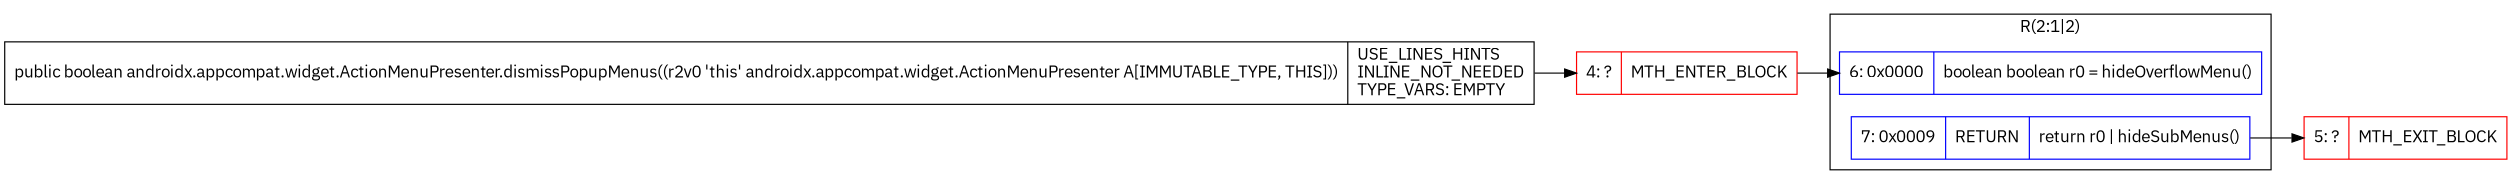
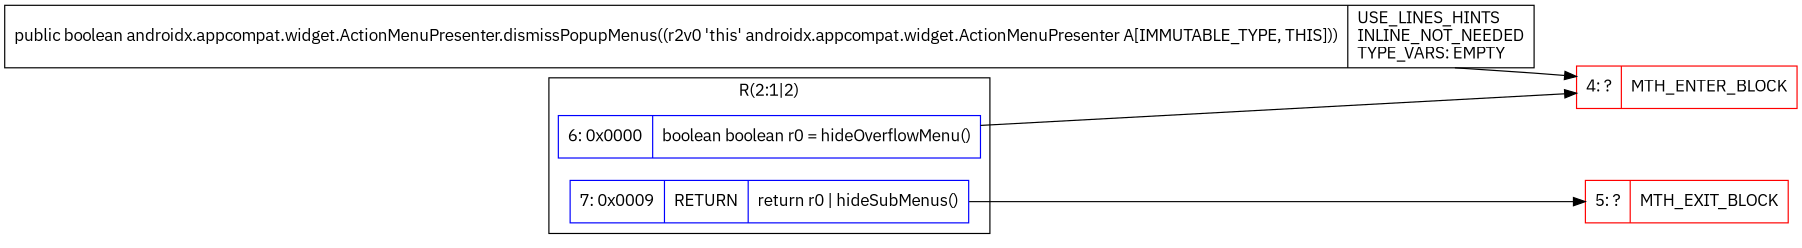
(1812, 73) -> (1273, 110)
